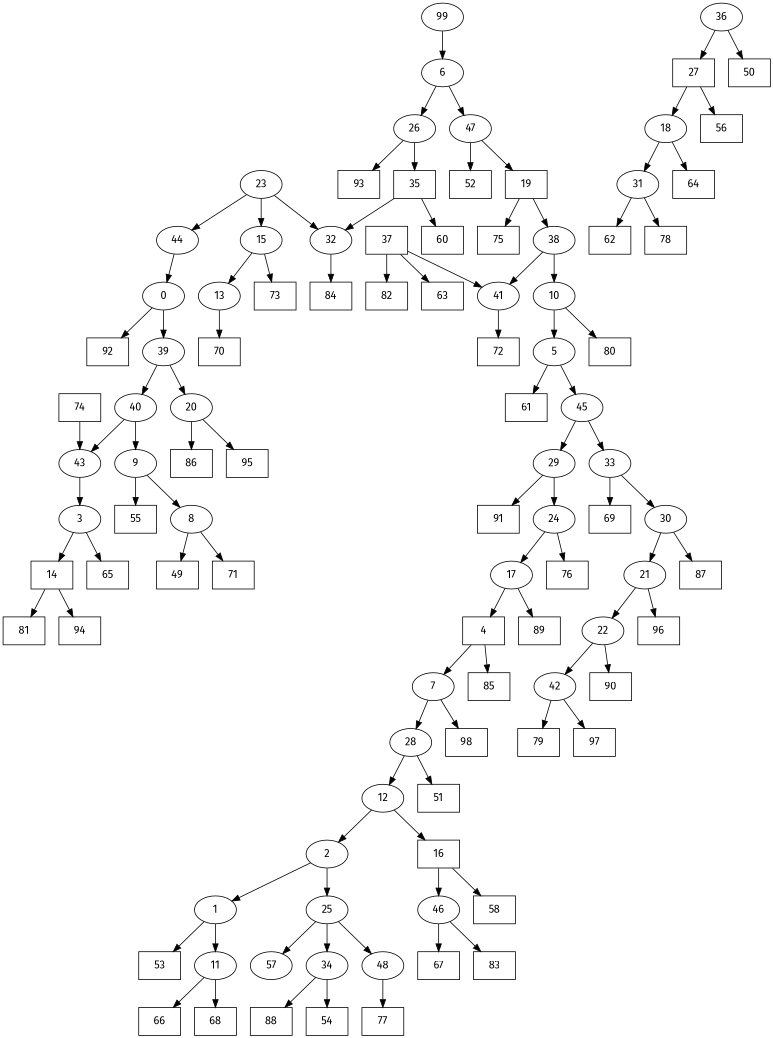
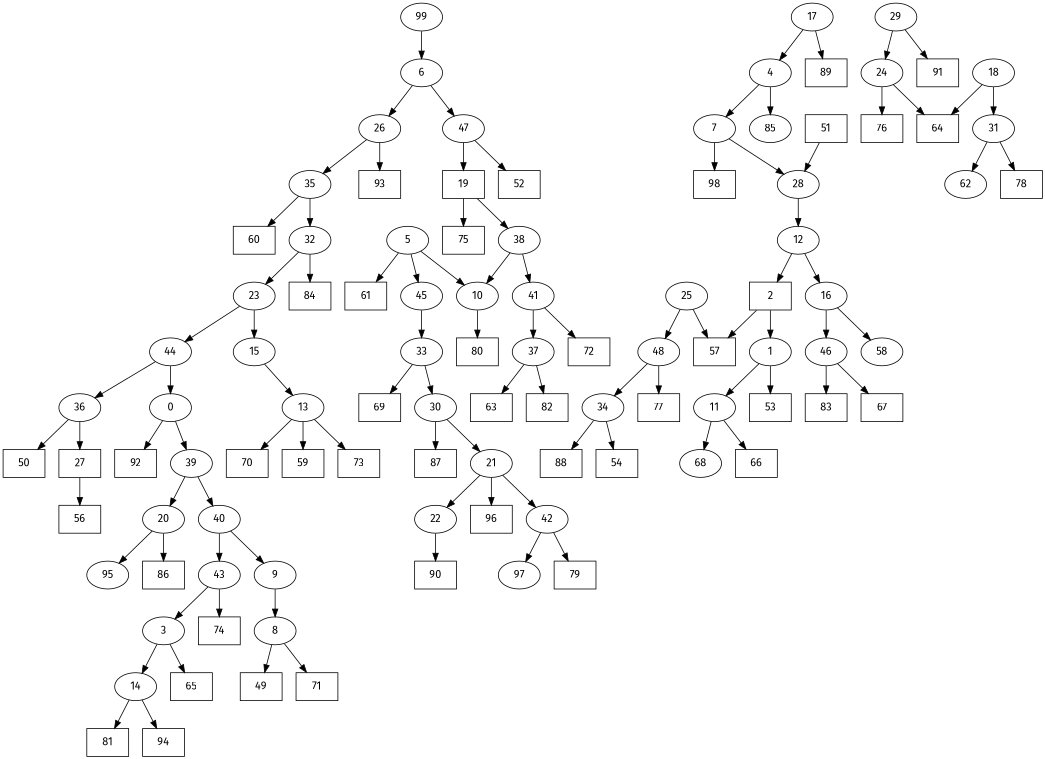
(681, 98) -> none
(415, 184) -> (310, 184)
(293, 210) -> (285, 265)
(387, 240) -> (533, 352)
(610, 240) -> (966, 184)
(267, 264) -> (327, 432)
(441, 267) -> (533, 320)
(554, 320) -> (439, 266)
none -> (129, 378)
(80, 432) -> (219, 599)
(570, 432) -> none
(247, 463) -> (108, 575)
none -> (303, 463)
(136, 519) -> none
(535, 544) -> (906, 97)
(52, 575) -> (136, 687)
(484, 631) -> (770, 73)
(582, 656) -> (516, 489)
(489, 687) -> (770, 129)
(594, 742) -> (519, 575)
(423, 766) -> (814, 153)
(327, 854) -> (770, 296)
(439, 854) -> (826, 296)
(327, 878) -> (745, 321)
(494, 910) -> (882, 352)
(327, 934) -> (634, 377)
(271, 966) -> (715, 352)
(215, 1021) -> (701, 463)
